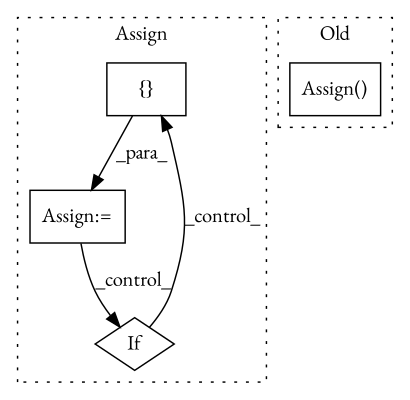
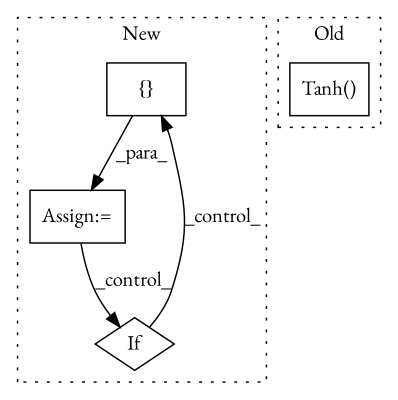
(142, 34) -> (142, 34)
(335, 89) -> (329, 89)
